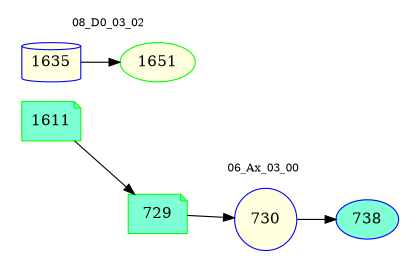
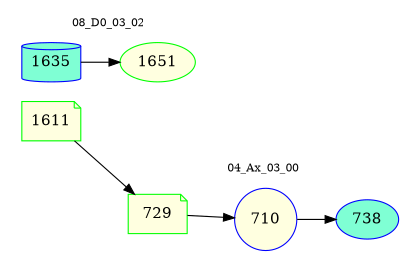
(51, 62) -> (51, 62)
(51, 121) -> (51, 121)
(263, 169) -> (263, 169)
(158, 214) -> (158, 214)
(266, 219) -> (266, 219)
